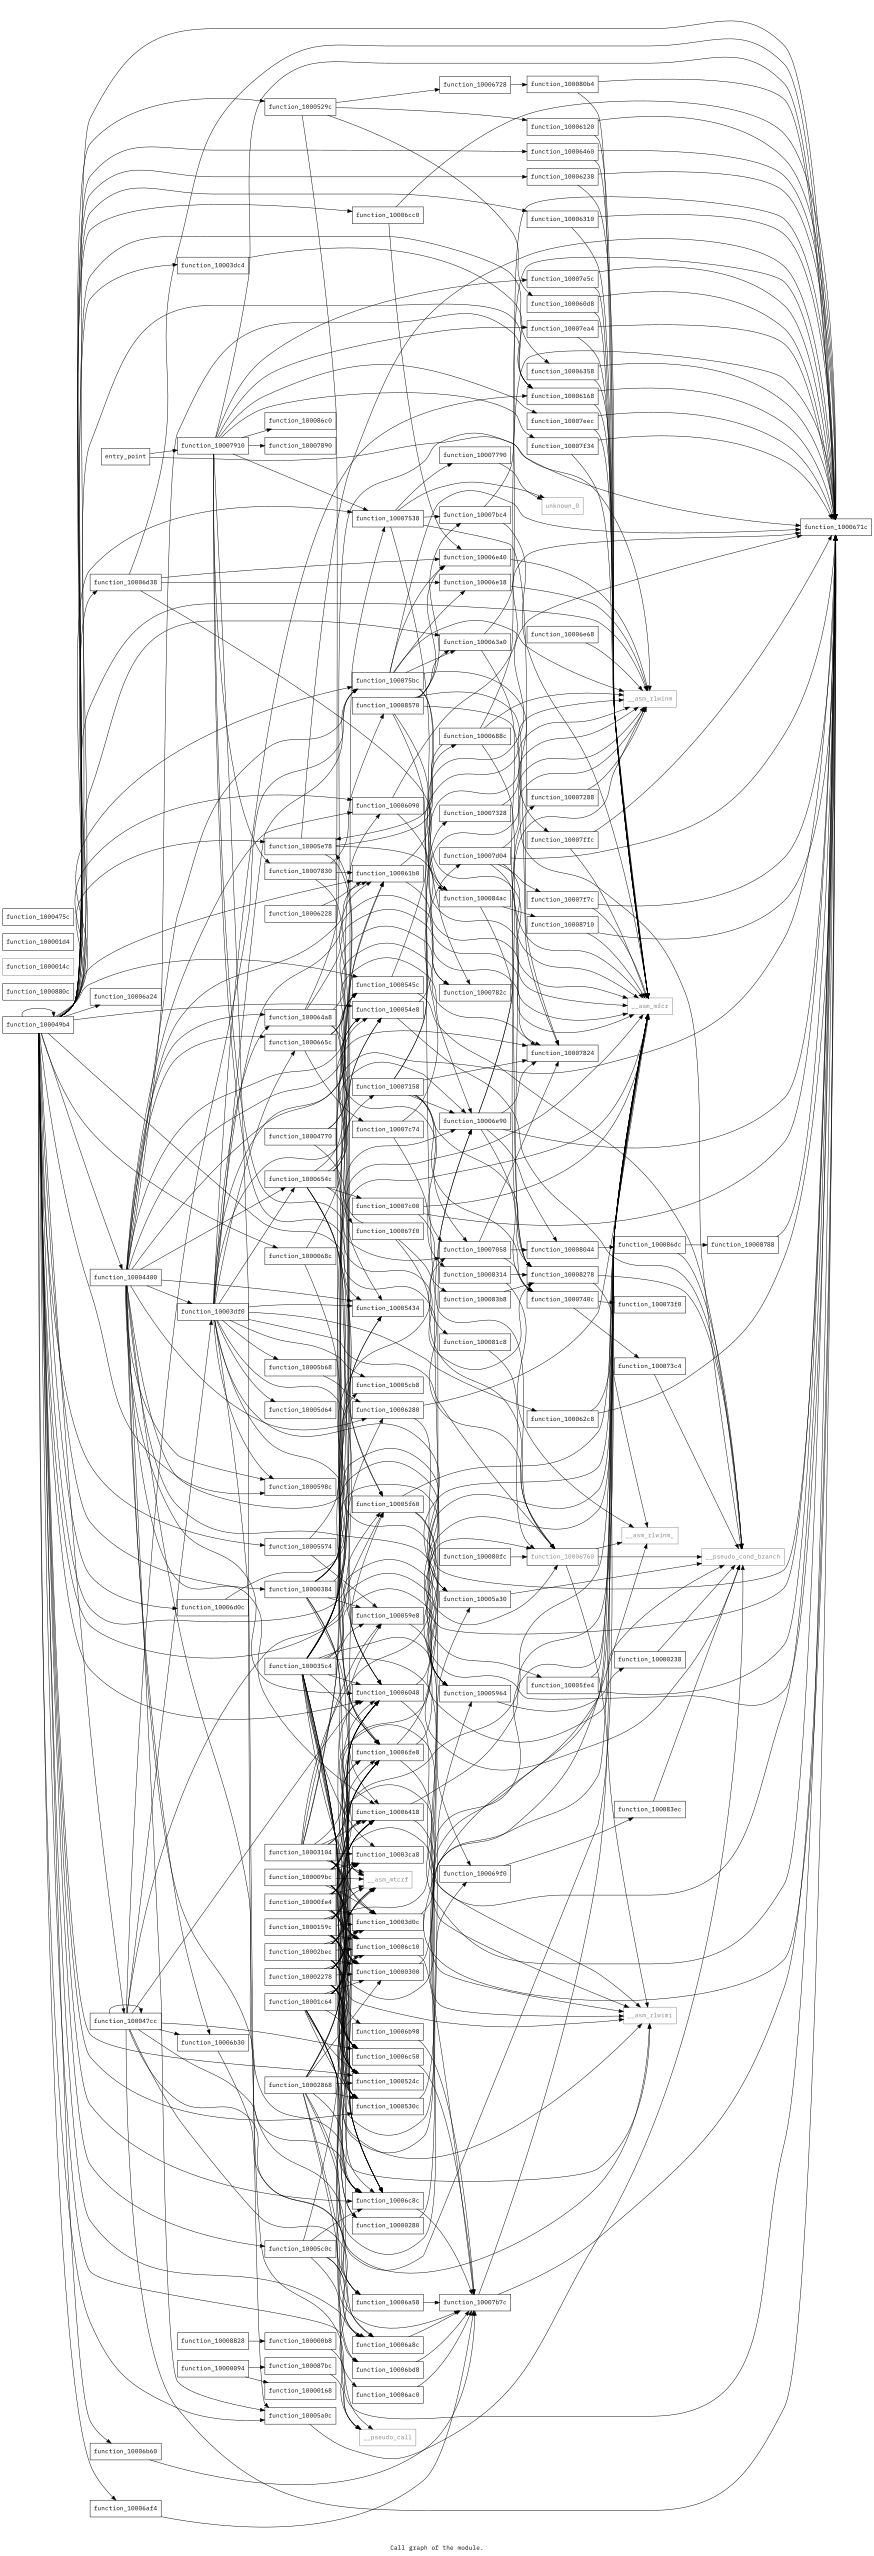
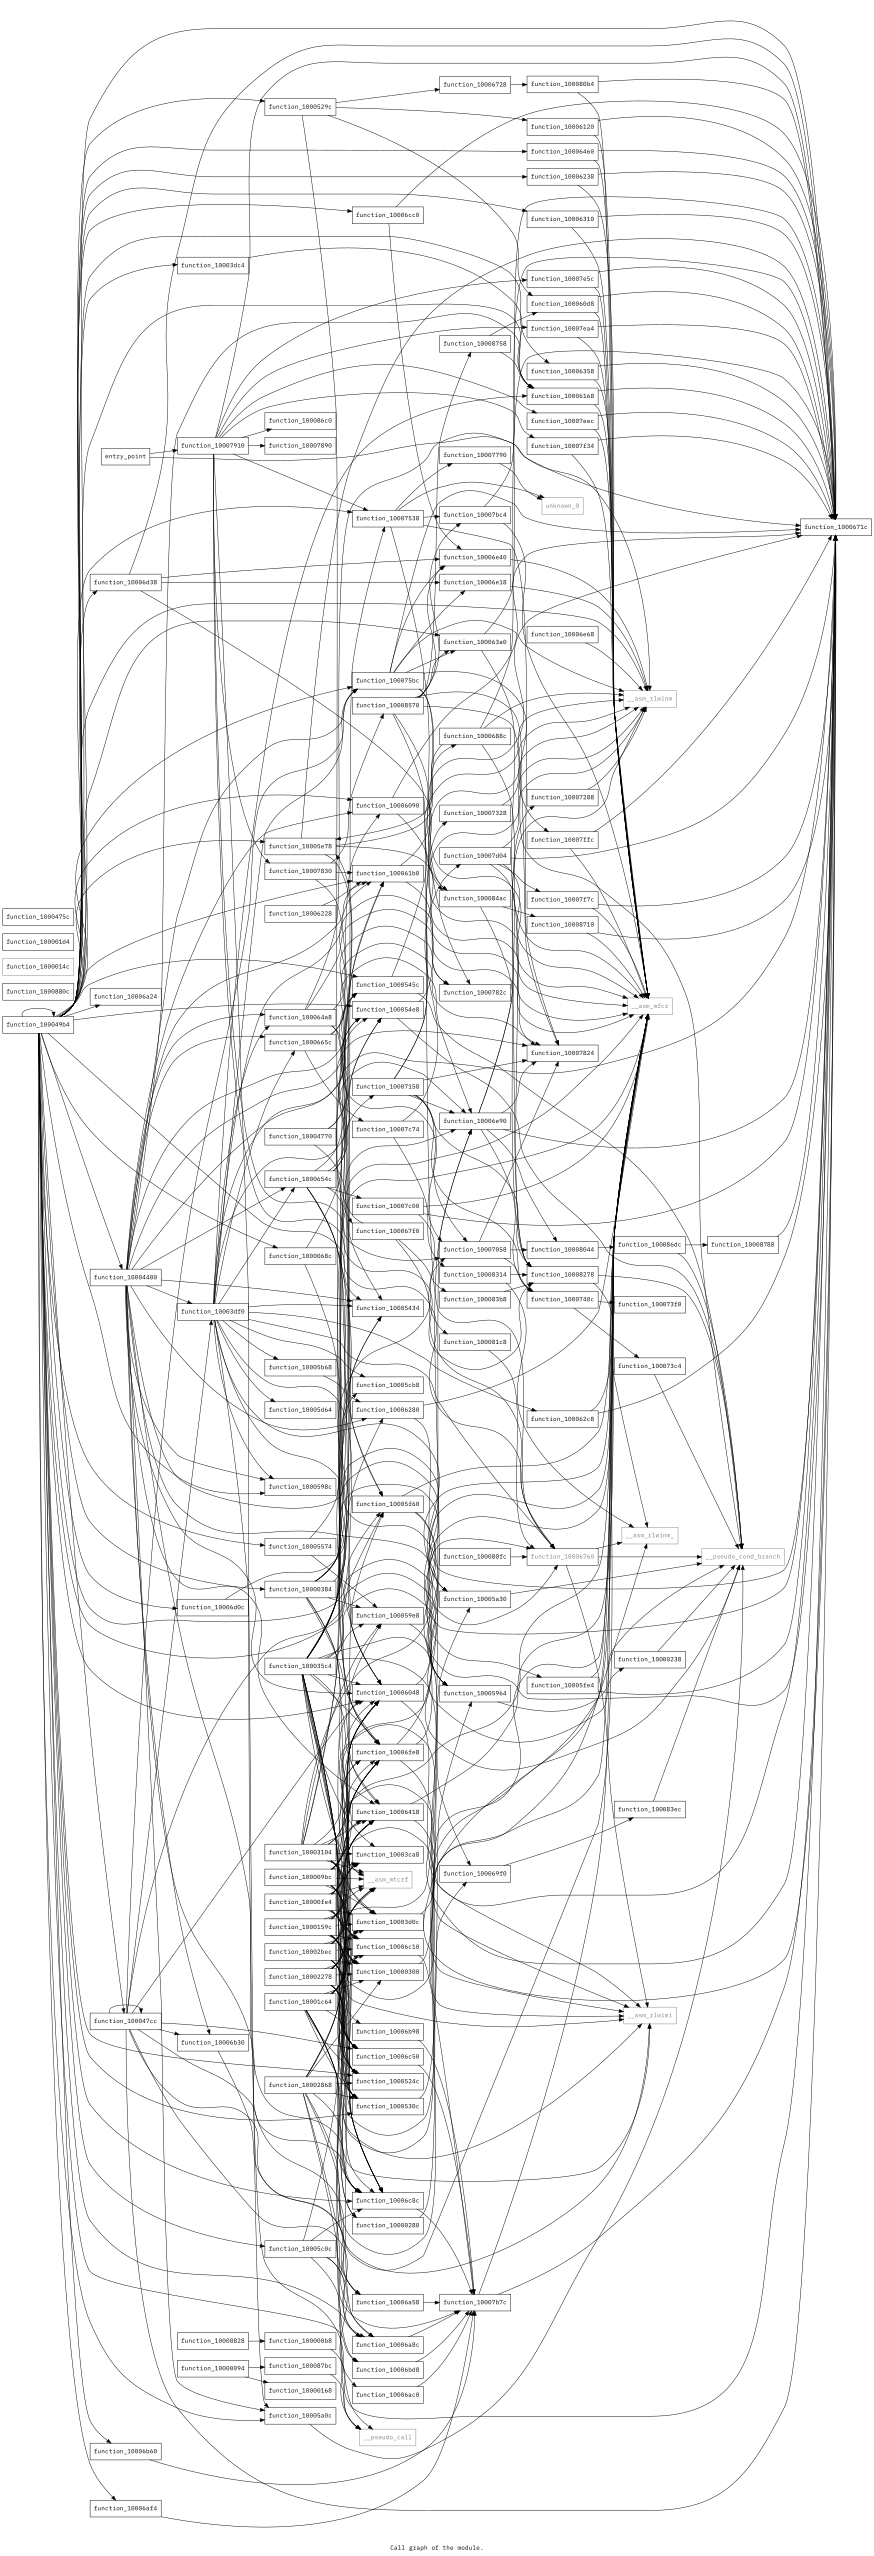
none -> (475, 344)
none -> (345, 1733)
